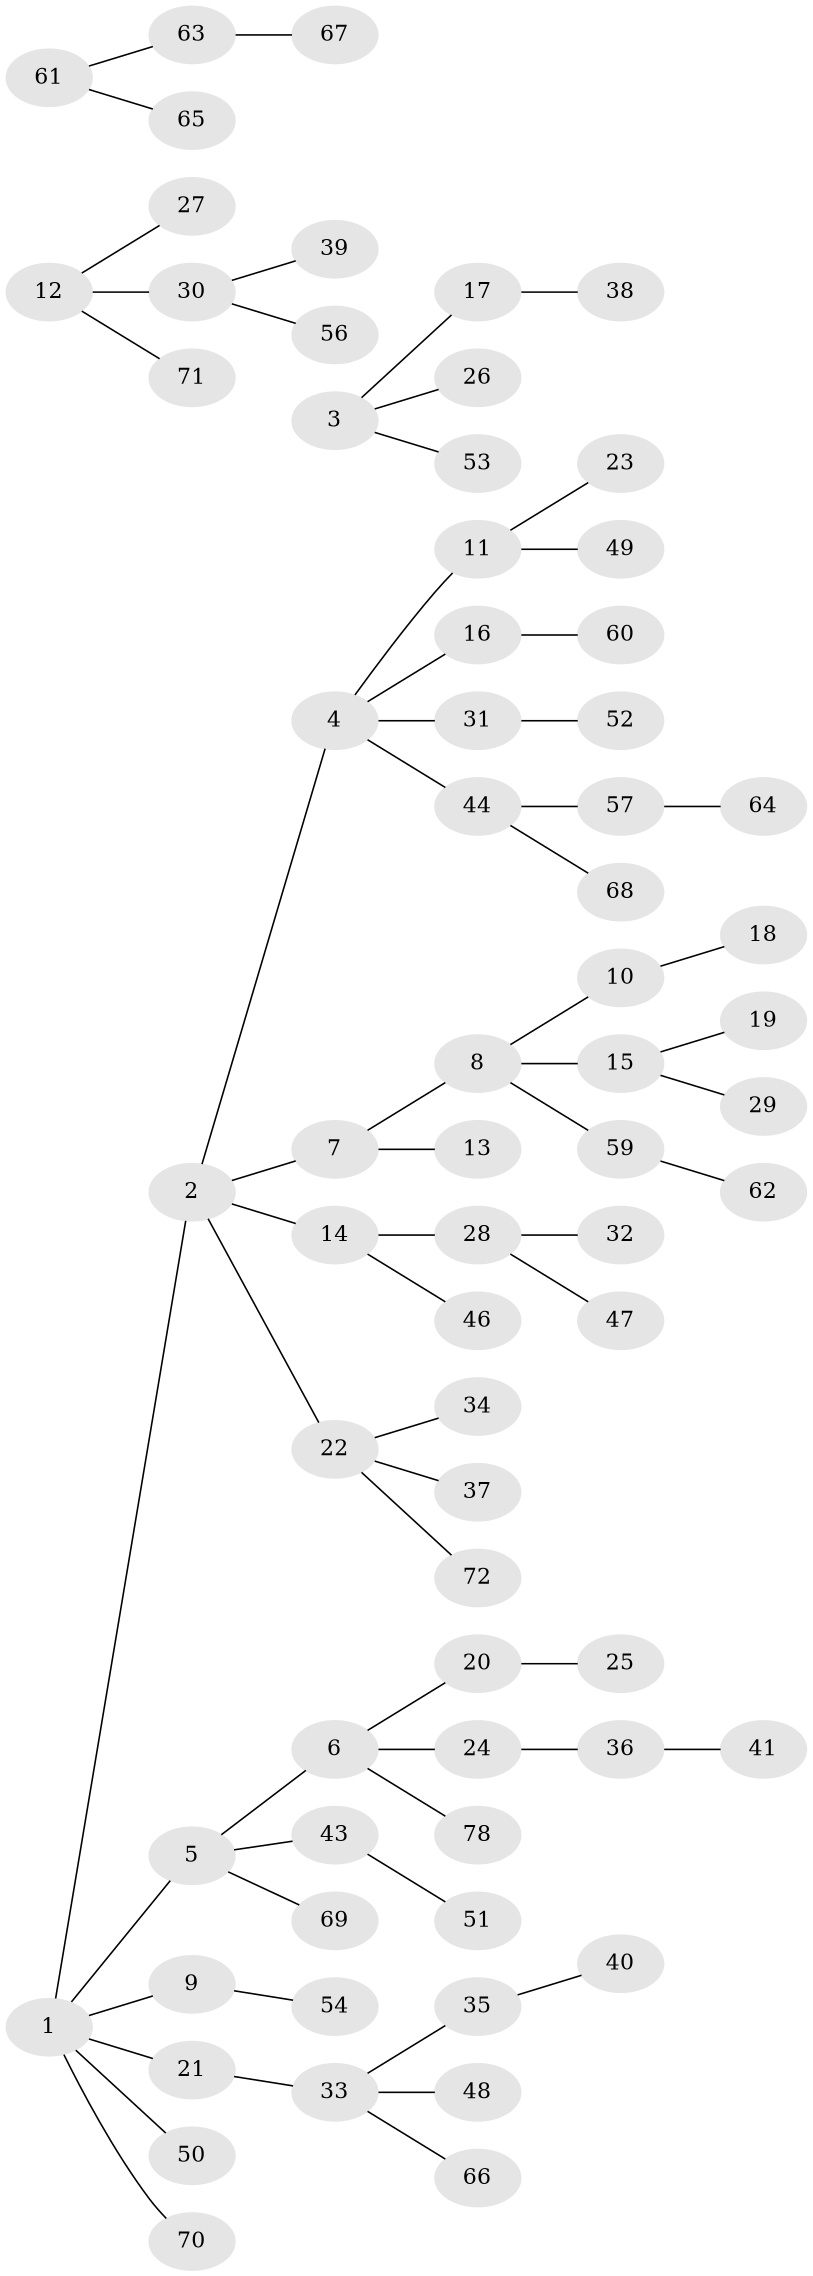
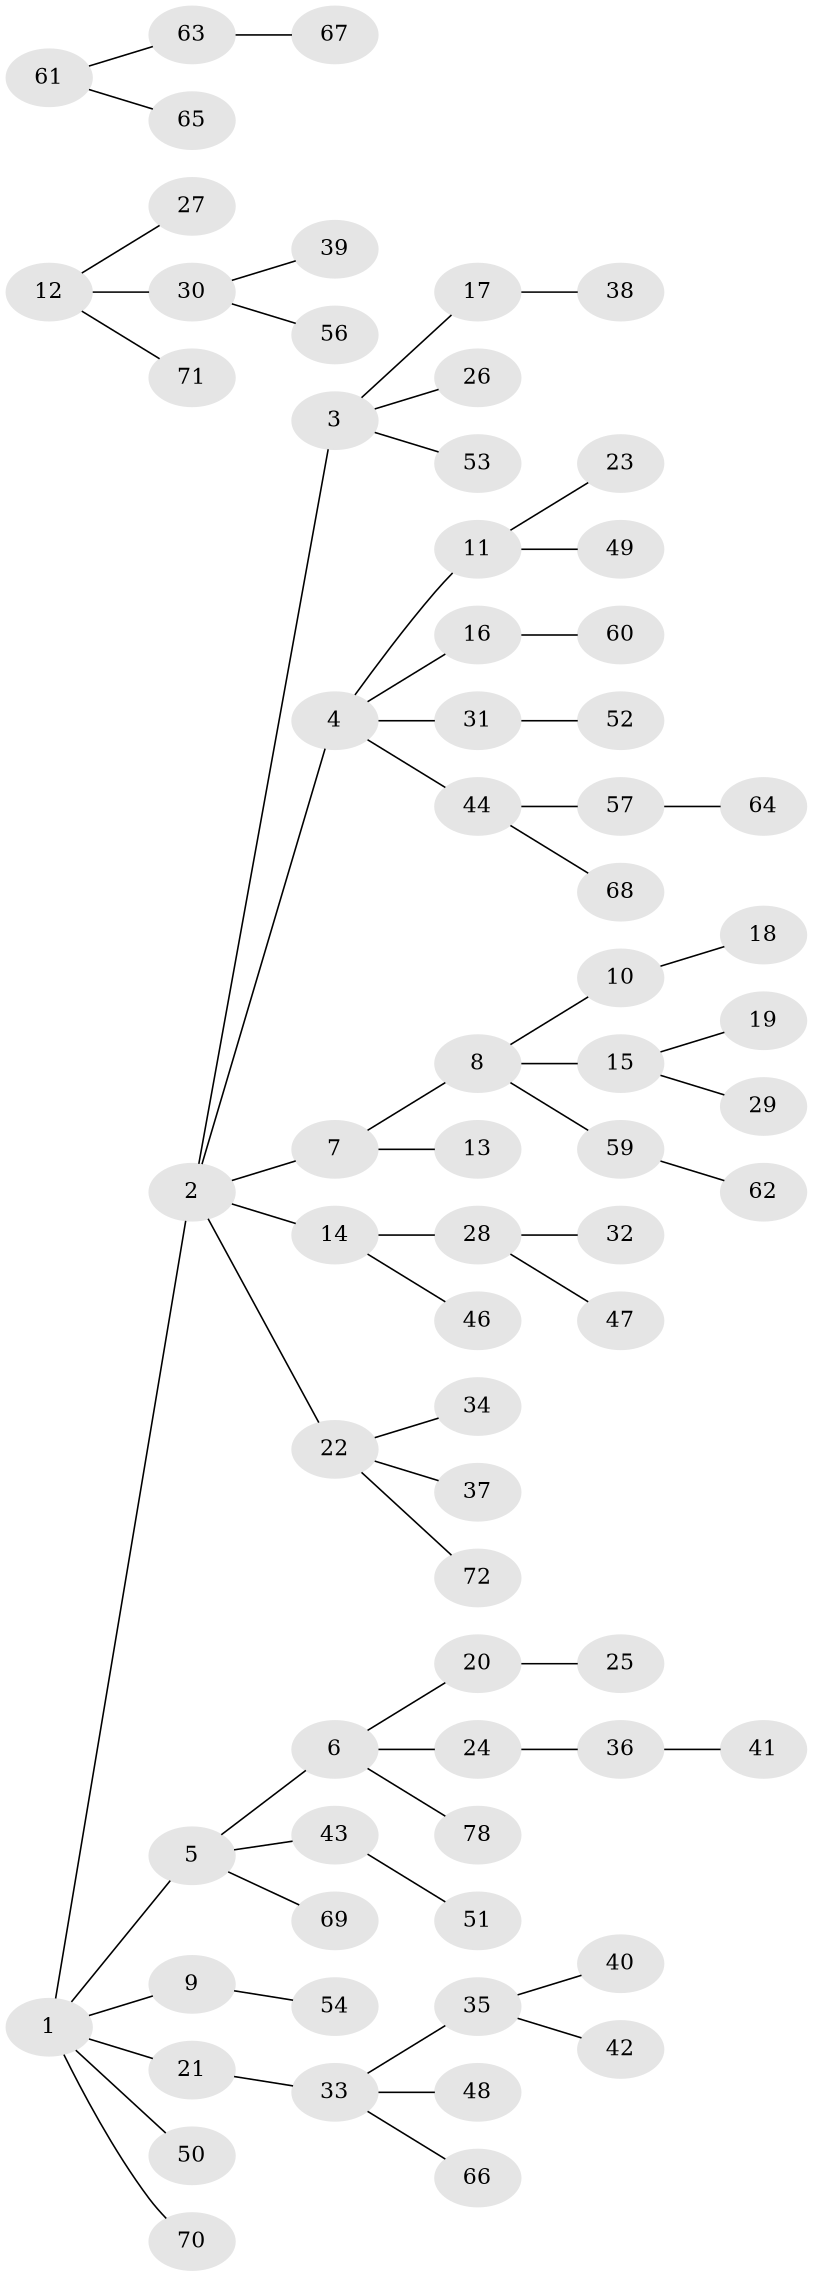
none -> (264, 807)
none -> (621, 2049)
